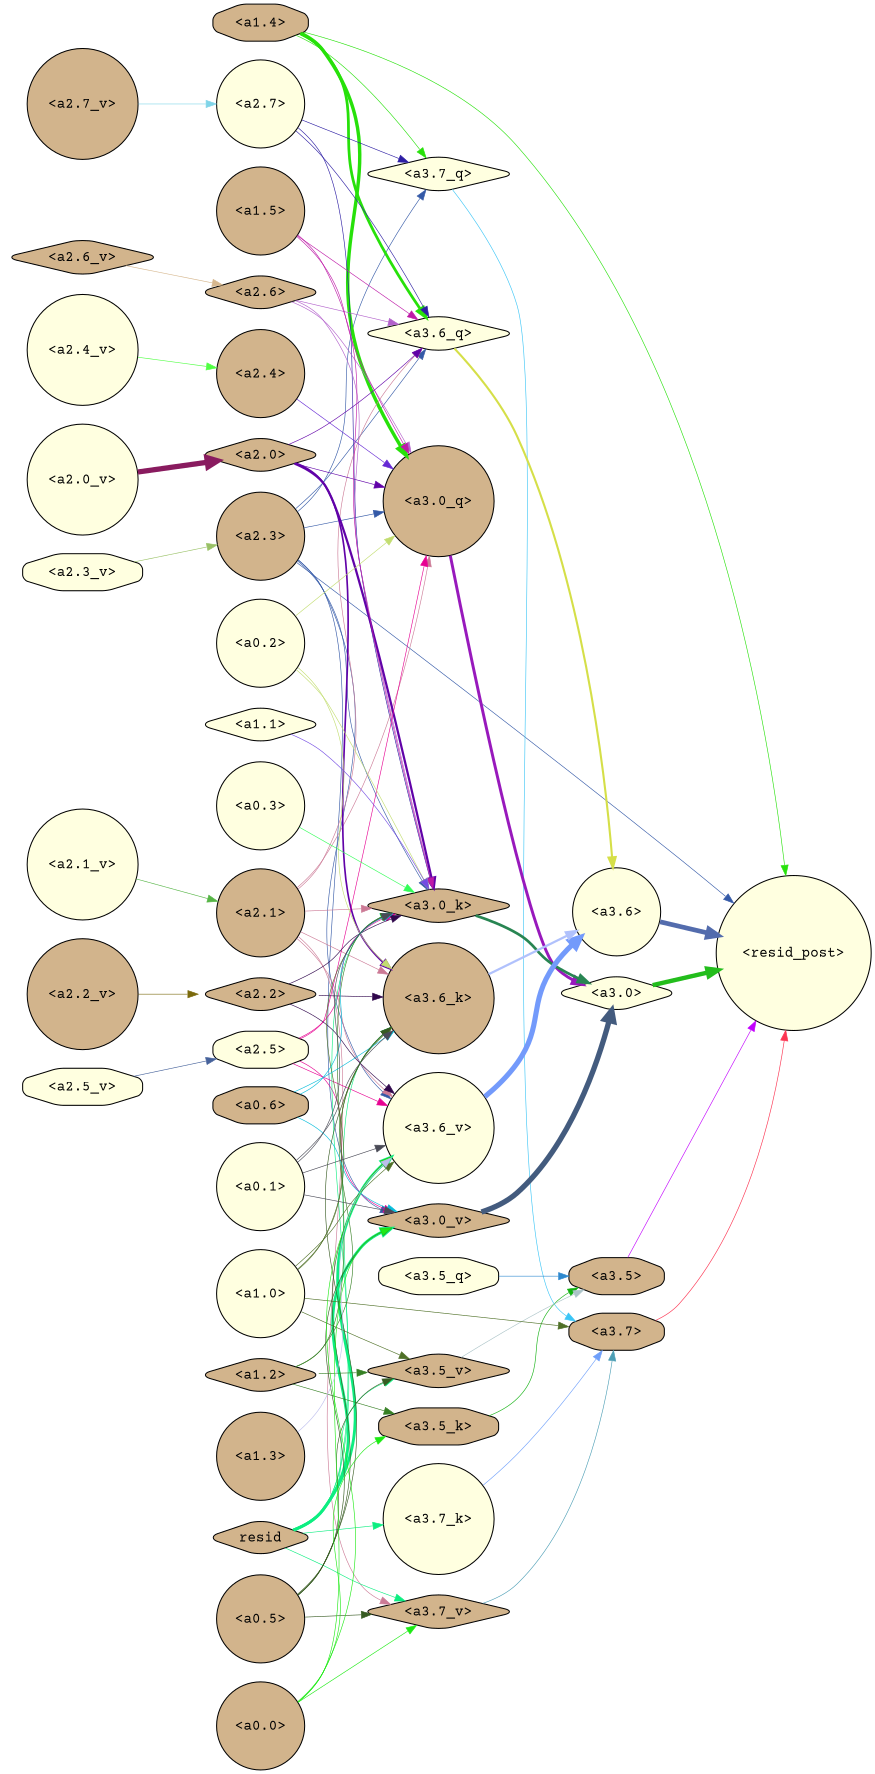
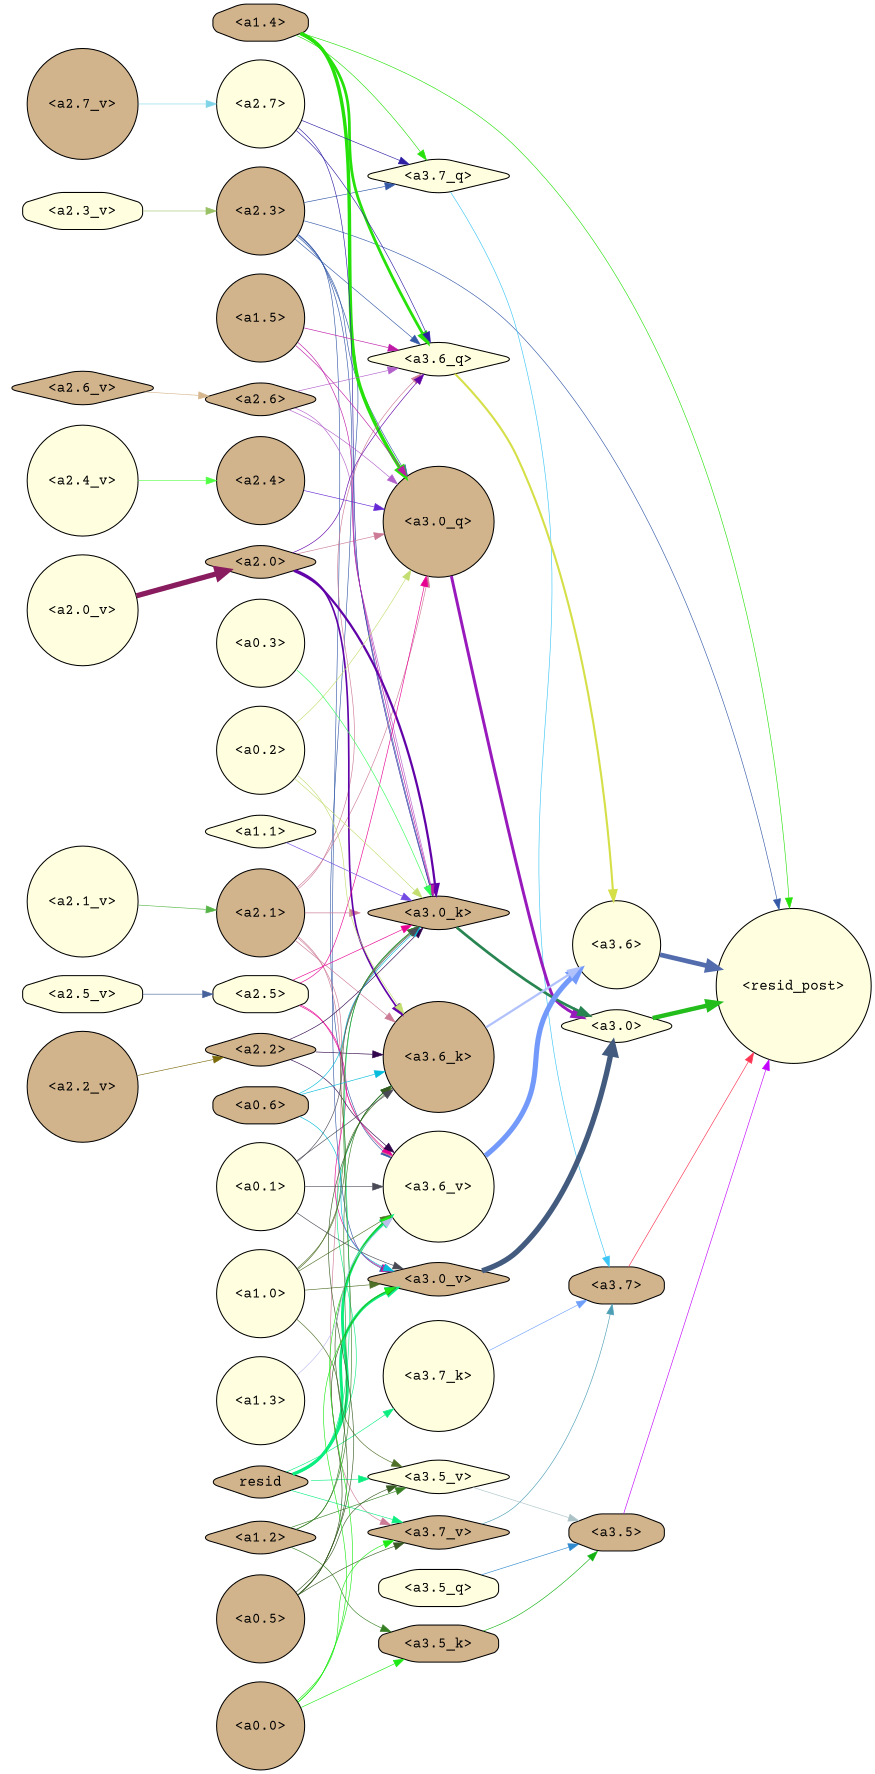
(338, 475) -> (332, 546)
(431, 1312) -> (324, 1289)
(439, 1371) -> (439, 1477)
(261, 1456) -> (261, 1401)
